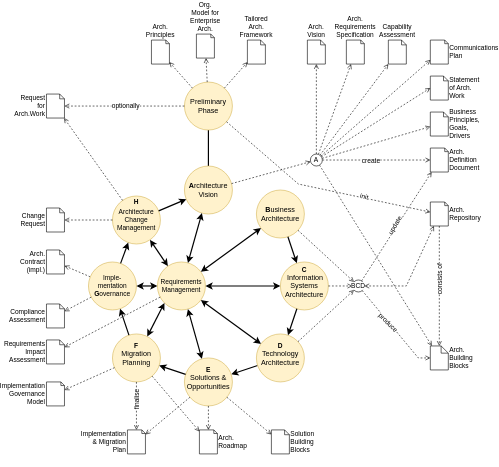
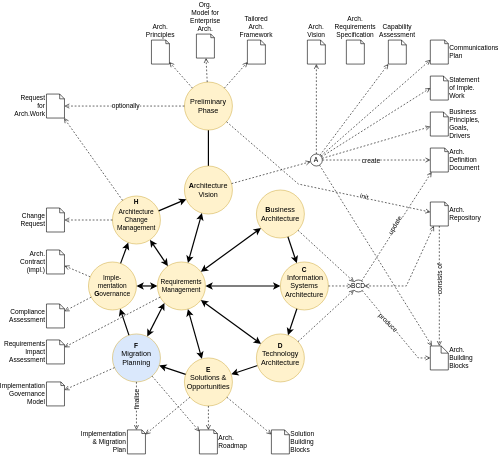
(459, 88) -> (459, 88)
(335, 110) -> none
(137, 358) -> (137, 358)
